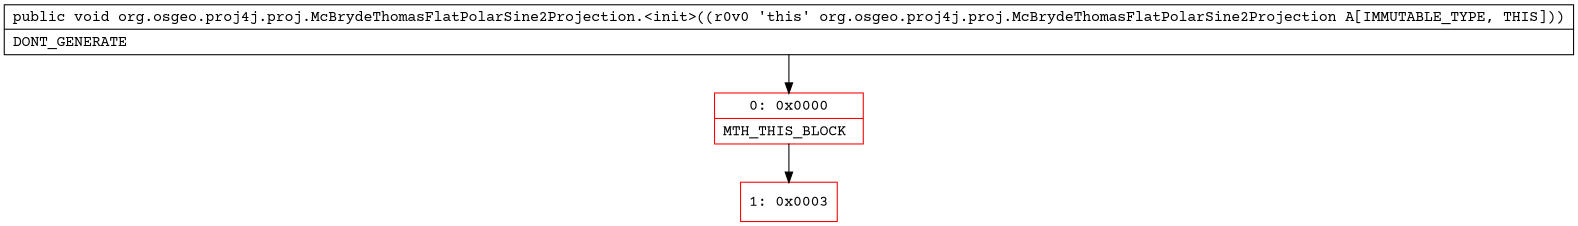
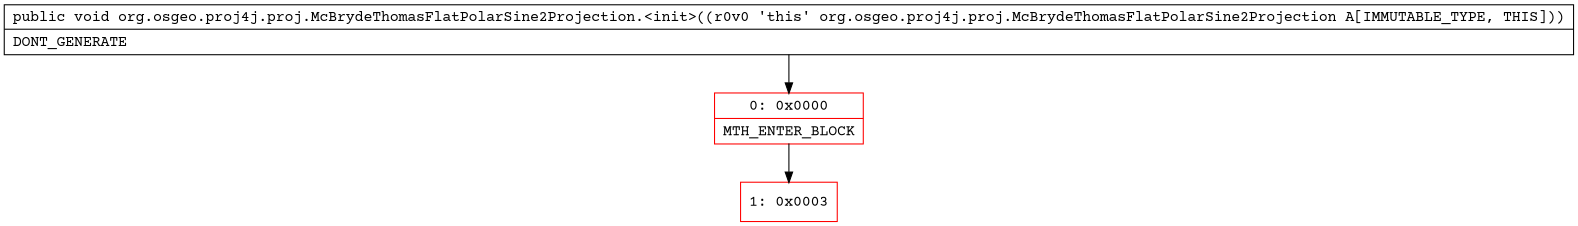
(785, 131) -> (789, 131)
